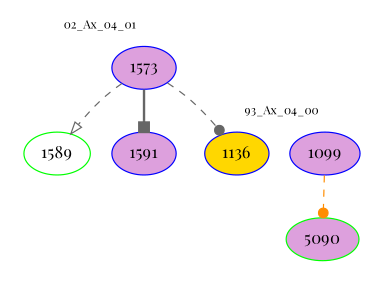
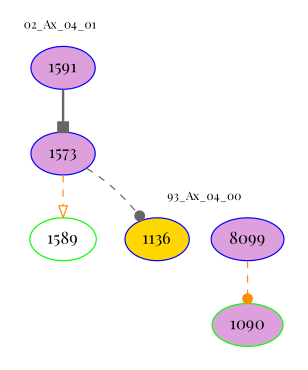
(99, 102) -> (63, 191)
(144, 105) -> (63, 105)
(325, 154) -> (248, 239)
(323, 239) -> (248, 325)
